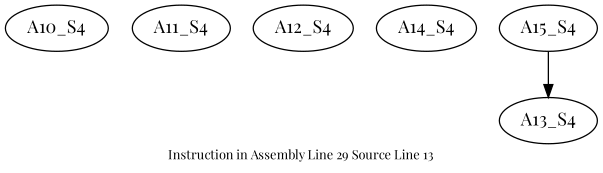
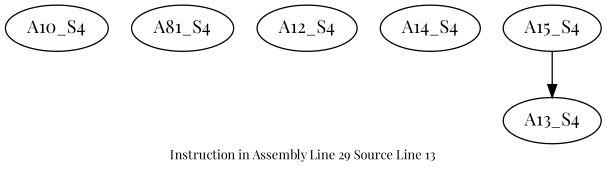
(181, 28) -> (183, 28)
